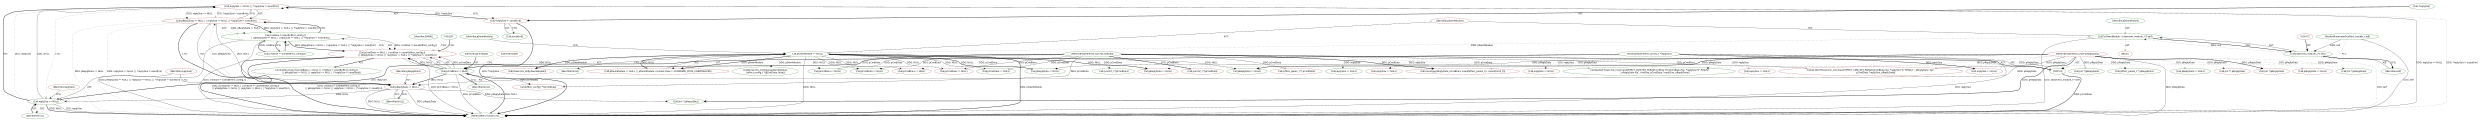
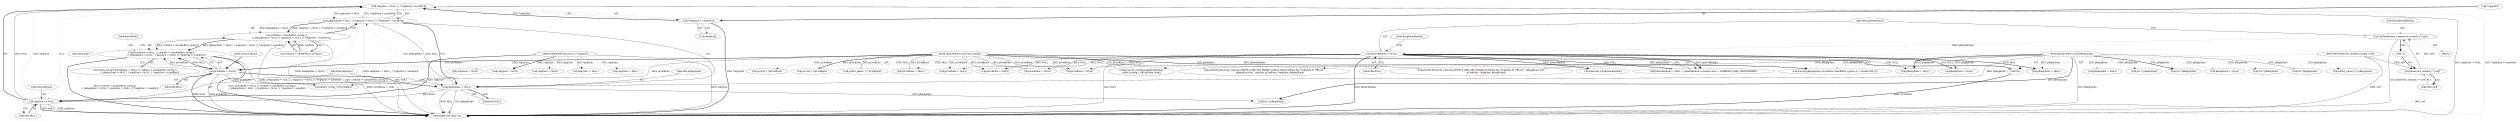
(449, 37) -> none
(2347, 37) -> (2350, 54)
(2221, 44) -> (2400, 44)
(1865, 56) -> (947, 65)
(1487, 114) -> (1451, 116)
